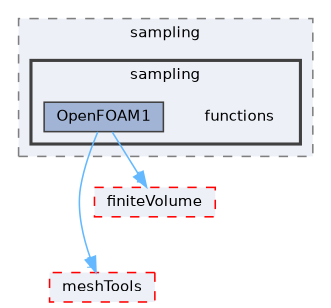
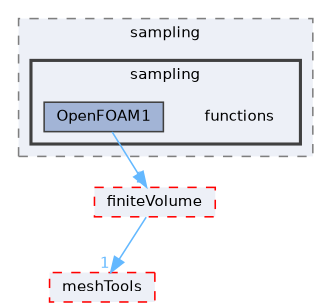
(80, 194) -> (133, 238)
